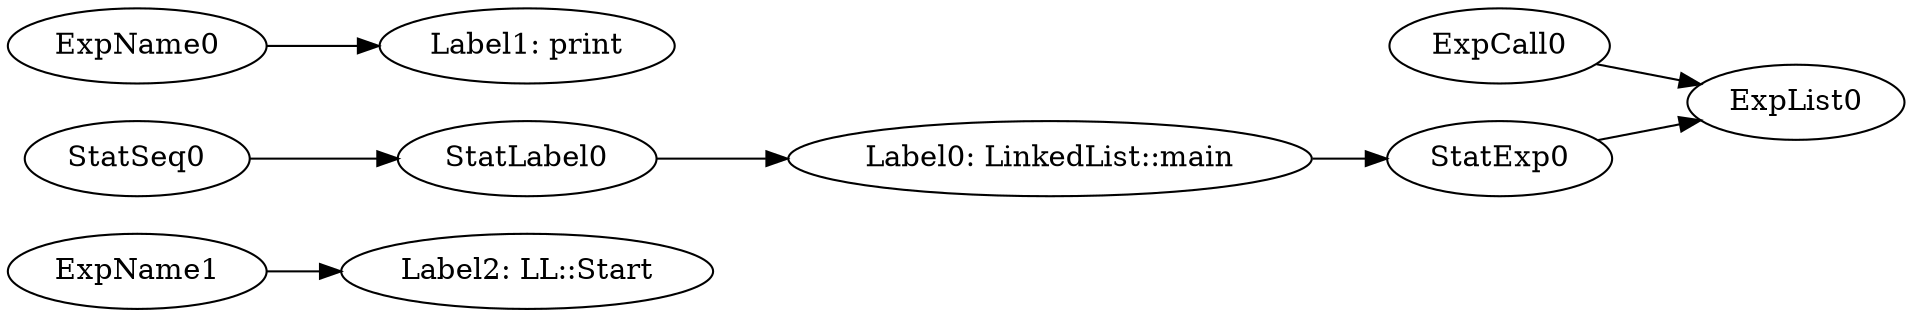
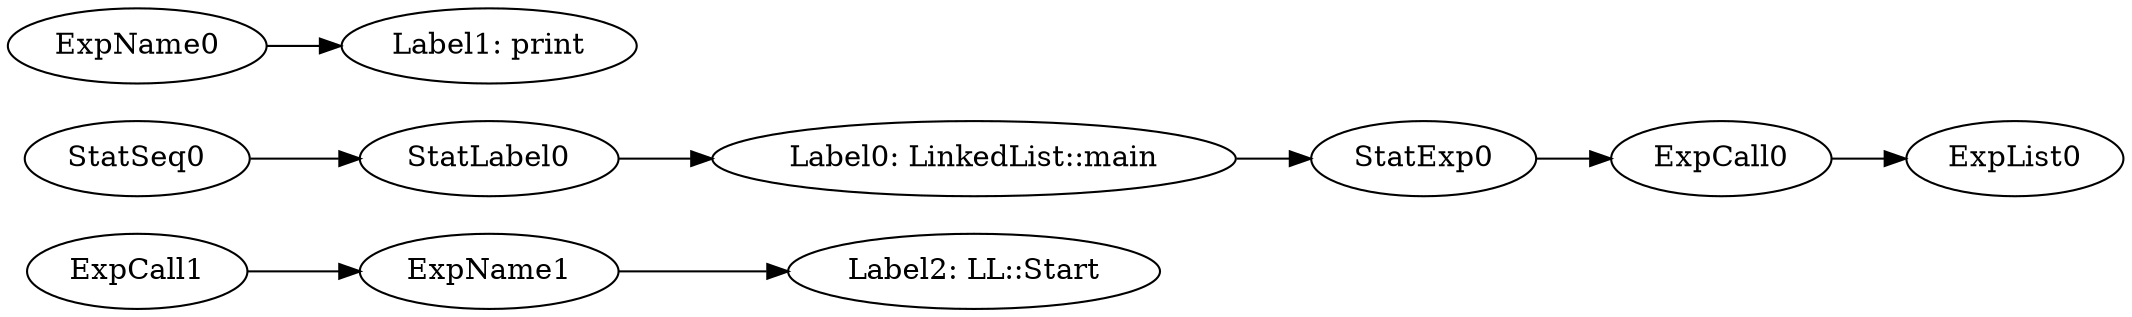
(1639, 132) -> (1563, 159)
none -> (137, 271)
